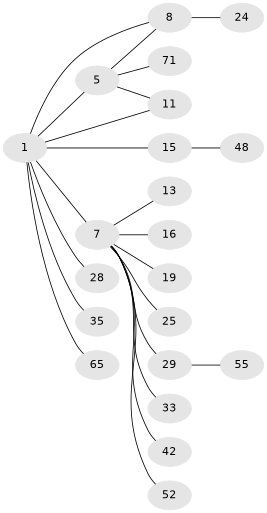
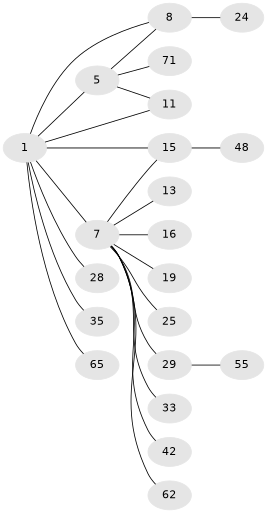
none -> (131, 190)
(170, 495) -> (170, 495)
